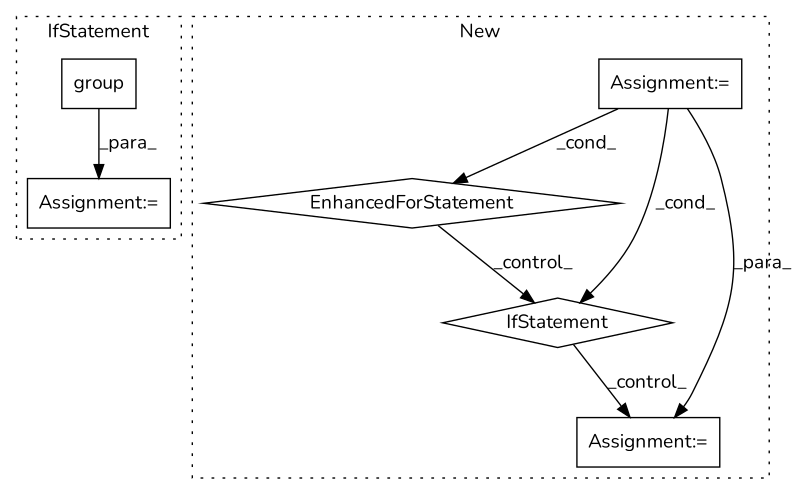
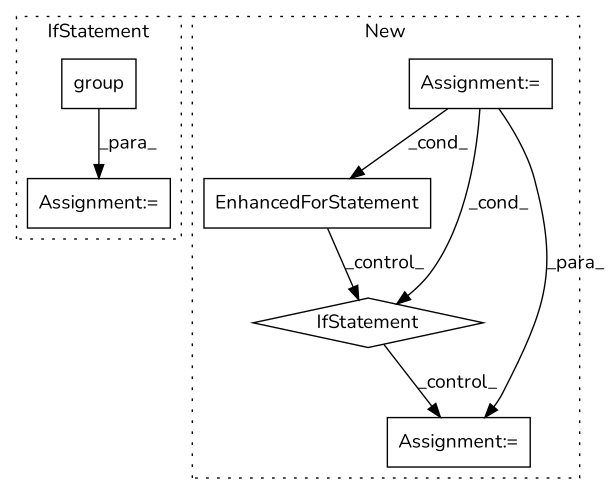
(412, 203) -> (317, 203)
